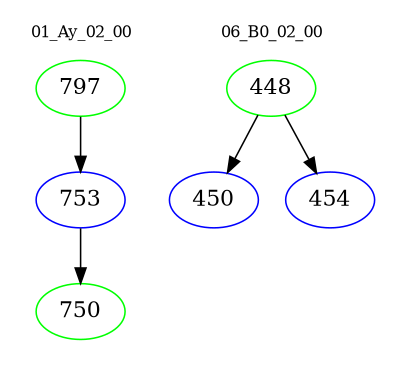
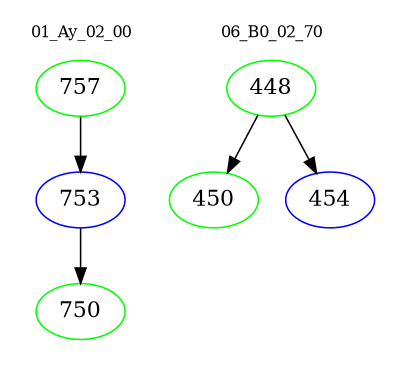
(272, 33) -> (272, 33)
(81, 88) -> (81, 88)
(214, 200) -> (214, 200)
